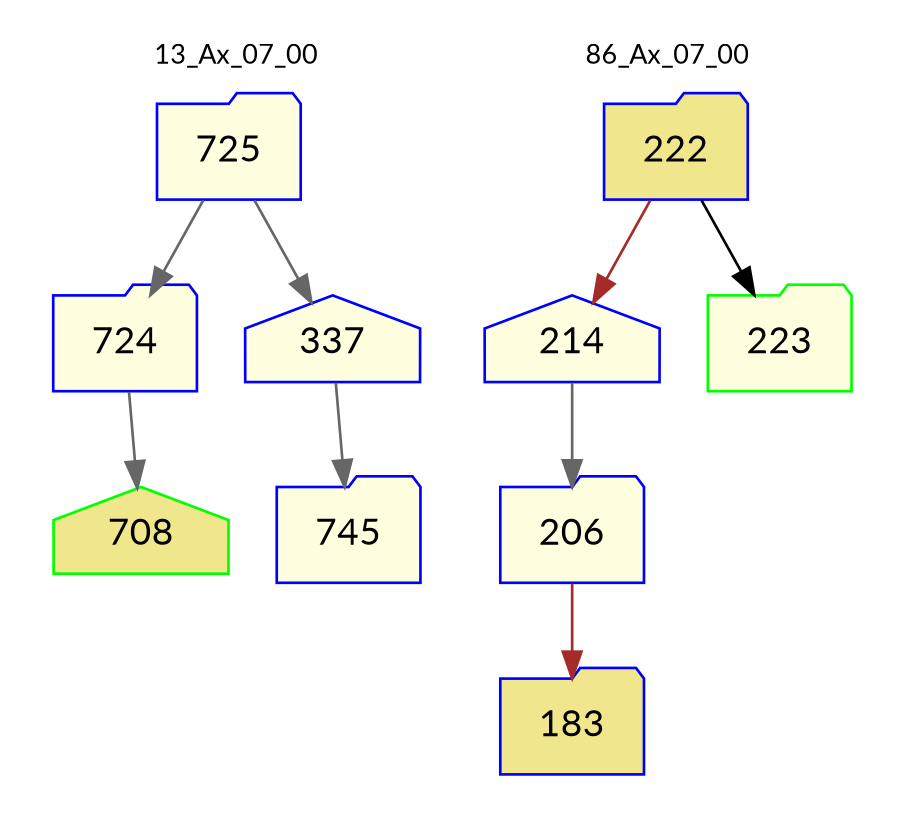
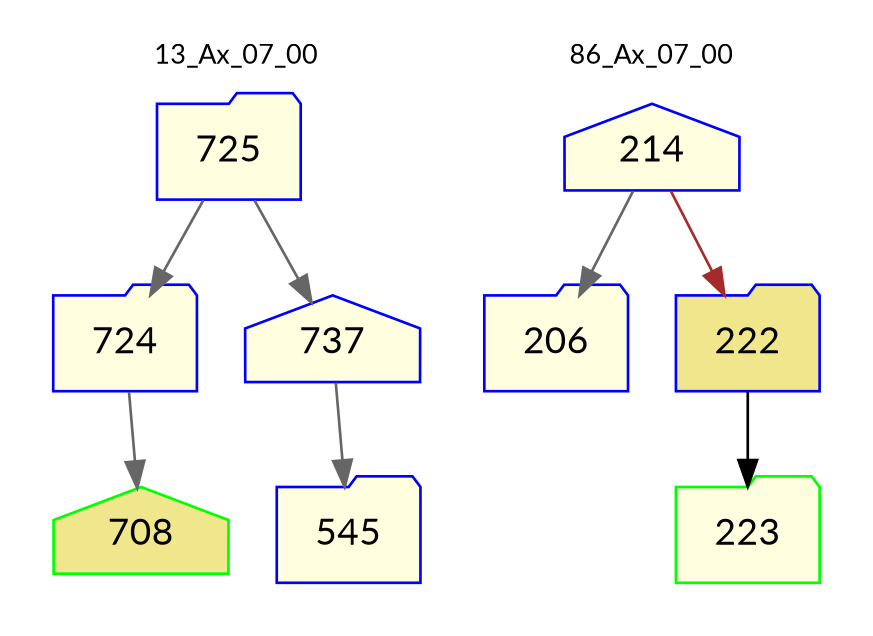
(628, 239) -> (692, 231)
(333, 343) -> (333, 343)
(349, 535) -> (349, 535)
(572, 726) -> none
